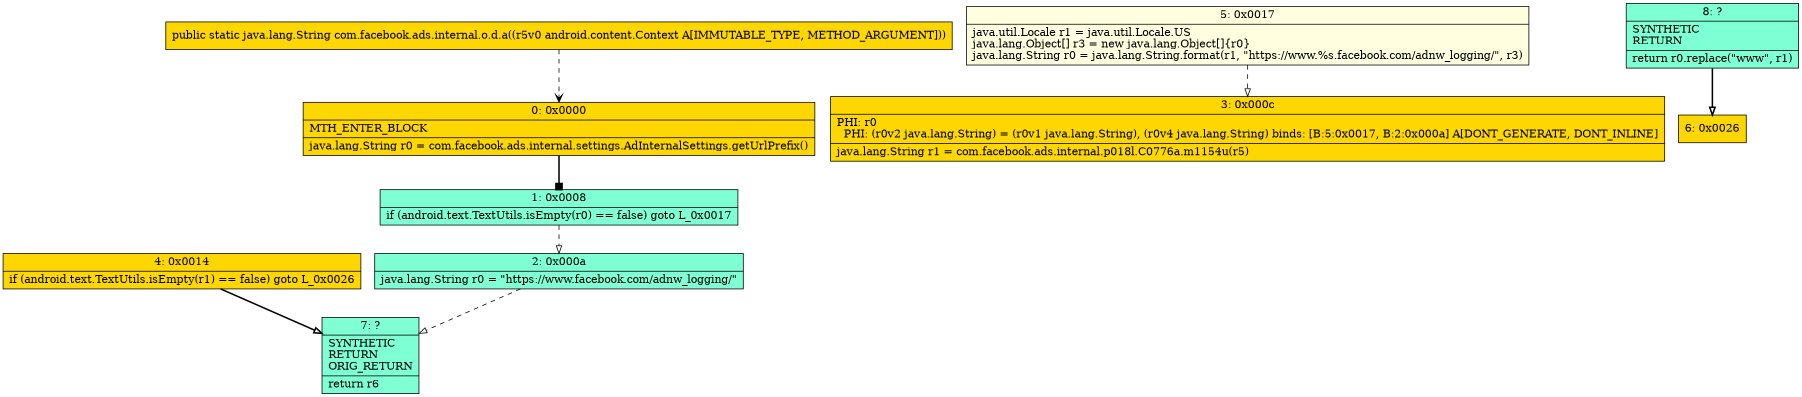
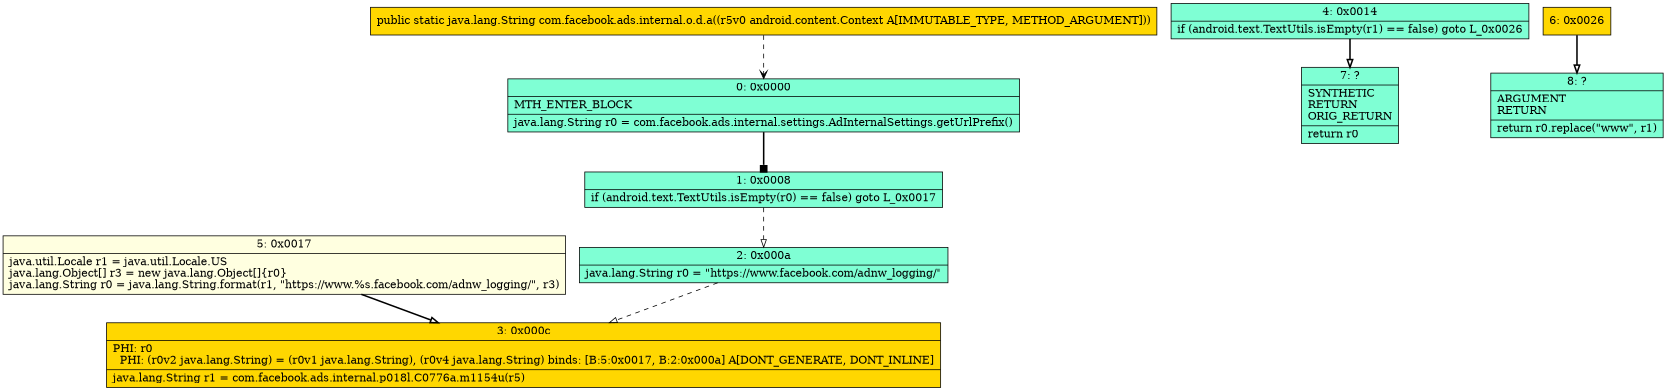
(1666, 30) -> (1532, 99)
(1248, 77) -> (396, 307)
(1712, 88) -> (1577, 50)
(559, 129) -> (764, 105)
(182, 271) -> (1350, 21)
(473, 310) -> (667, 301)
(354, 384) -> (1333, 134)
